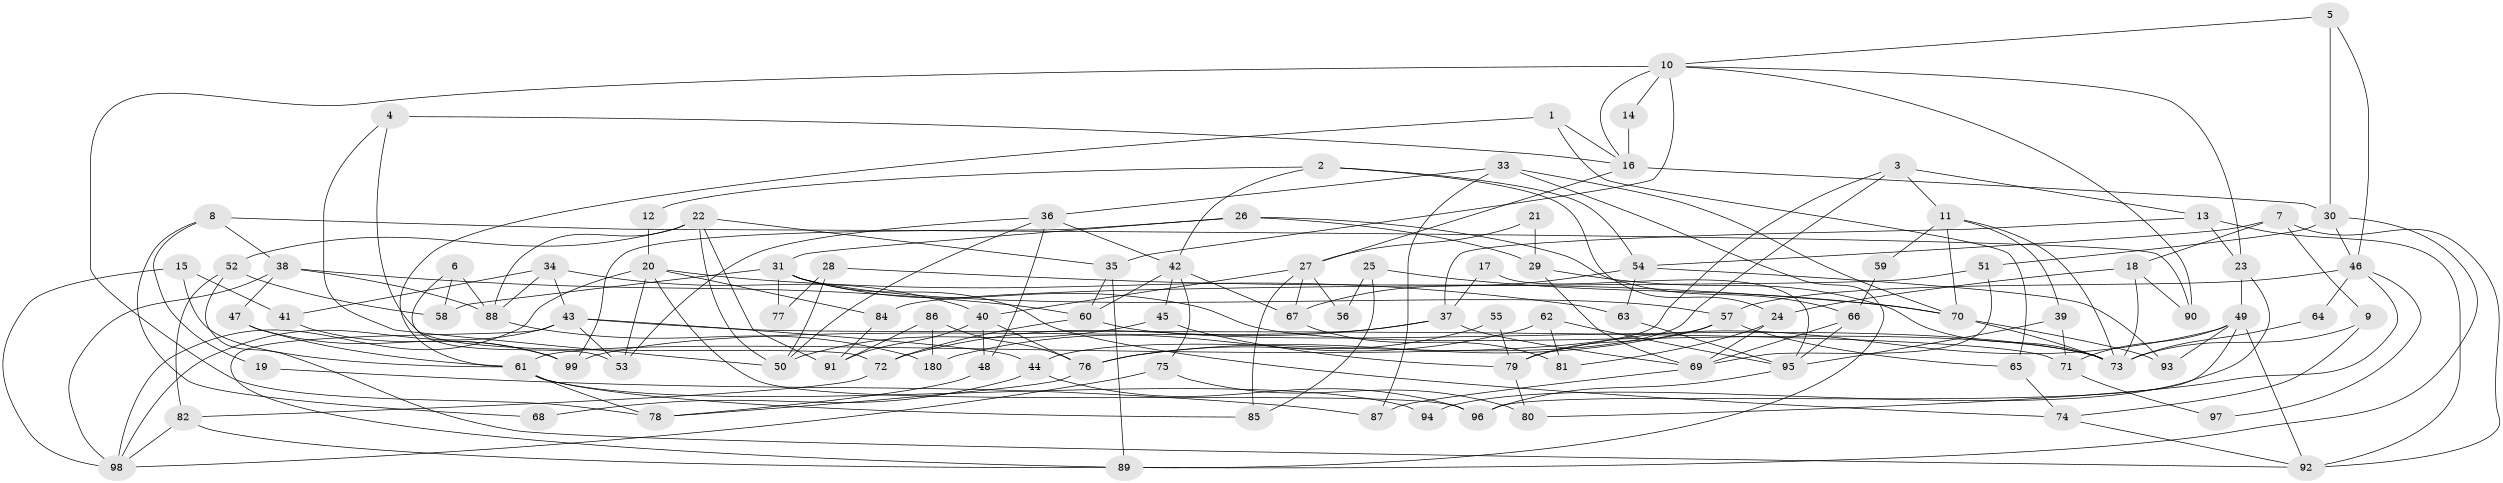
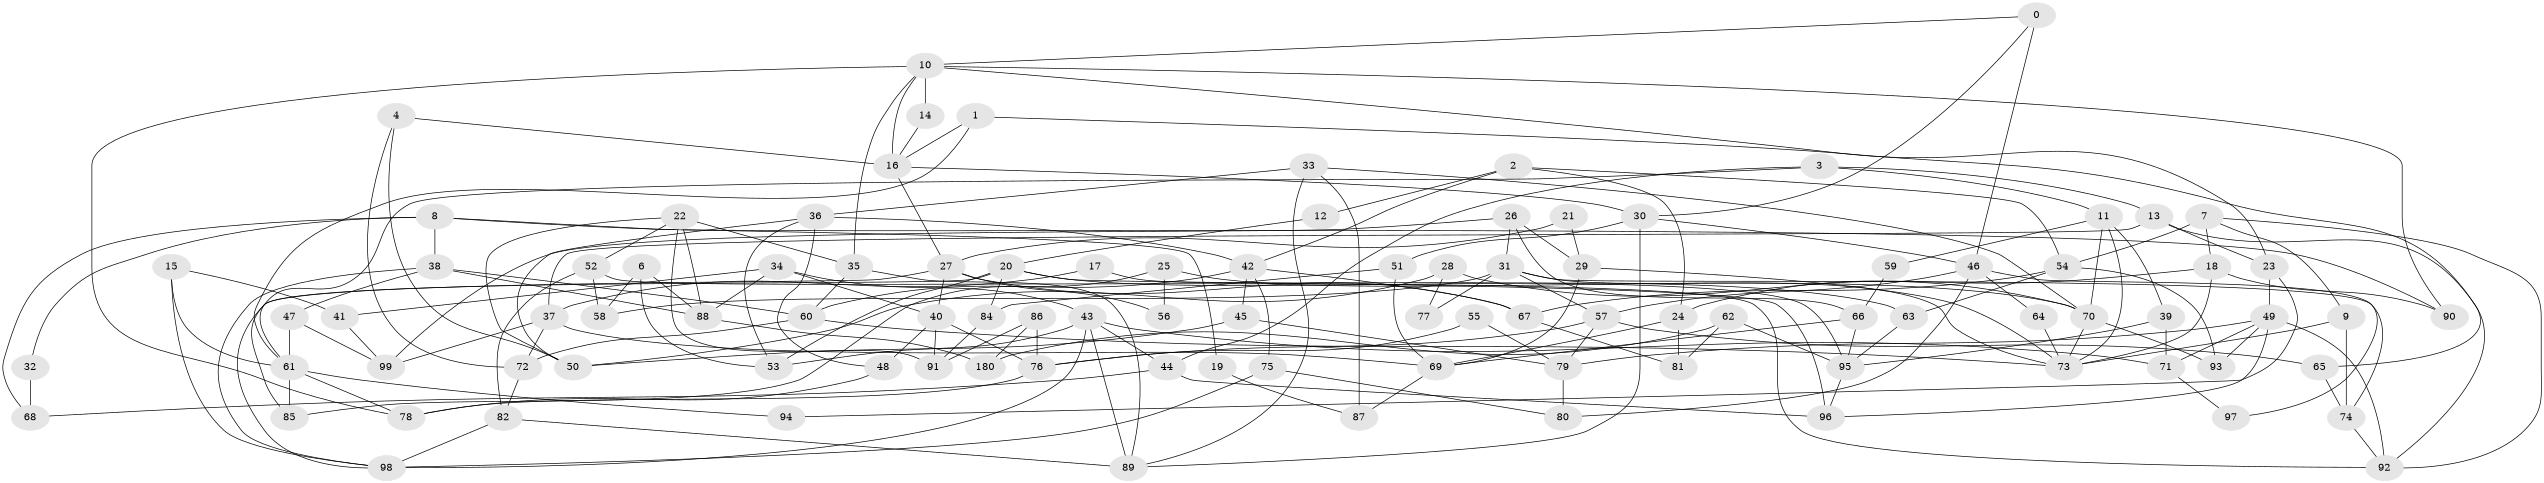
(2330, 15) -> (2037, 15)
none -> (30, 367)
